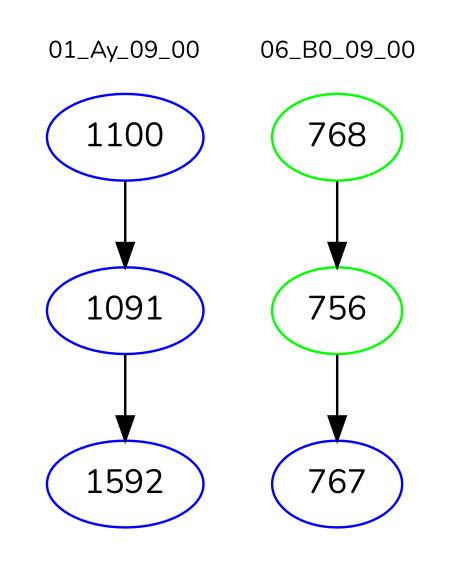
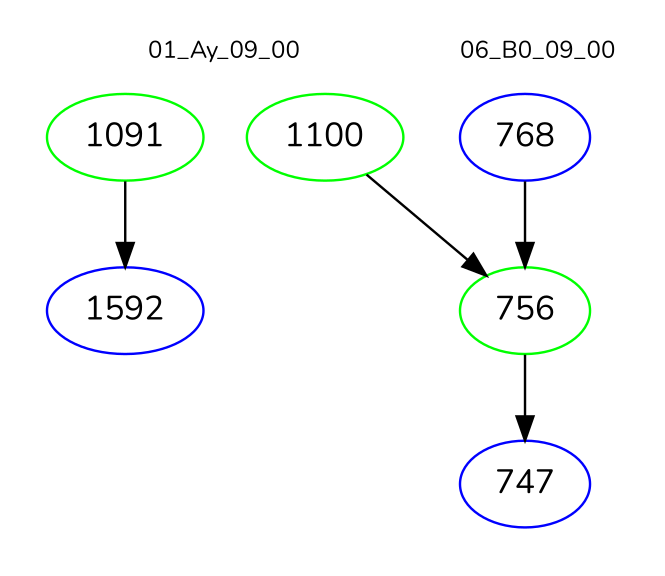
(125, 137) -> (325, 137)
(337, 137) -> (525, 137)
(125, 212) -> (407, 209)
(125, 311) -> (125, 137)
(337, 484) -> (525, 484)
